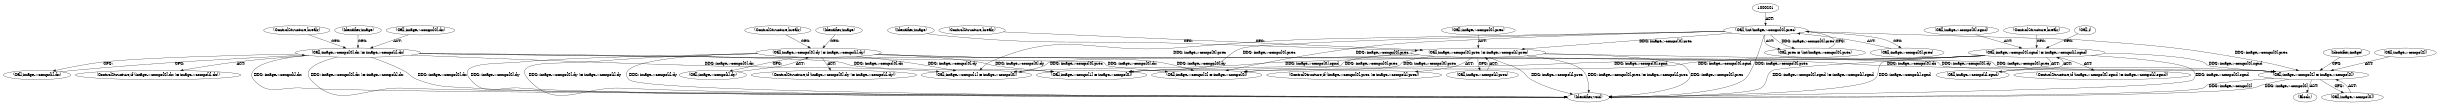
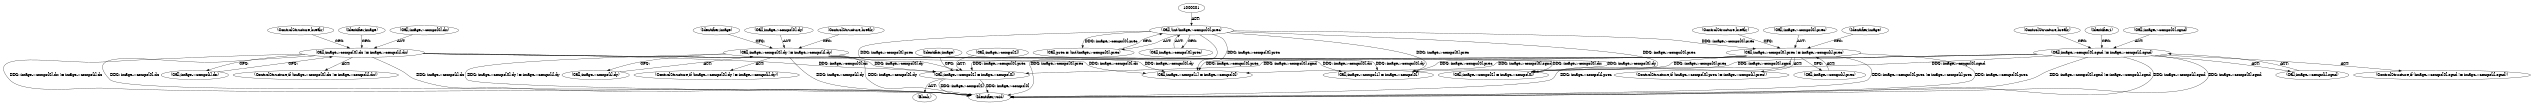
none -> (779, 30)
(2085, 30) -> (2102, 30)
(2352, 97) -> none
